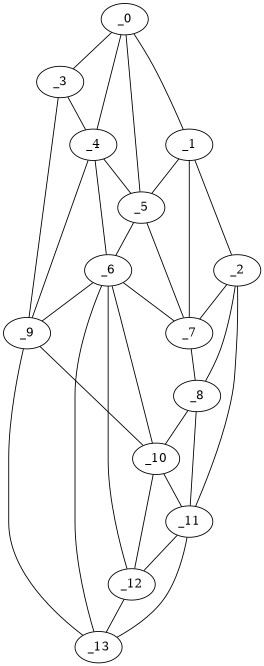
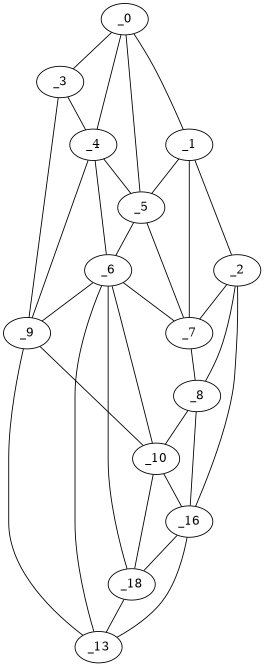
(189, 522) -> (189, 522)
(132, 584) -> (132, 584)
